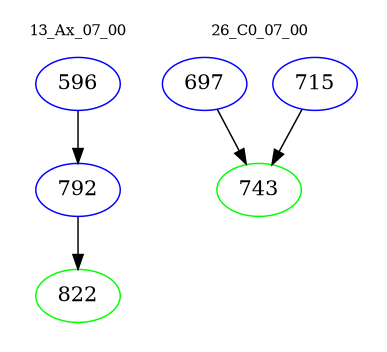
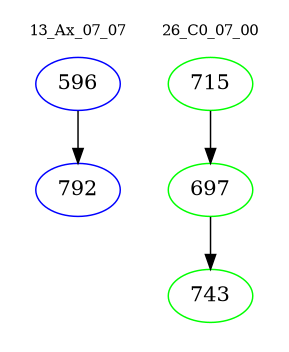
(78, 32) -> (78, 32)
(205, 84) -> (211, 190)
(315, 84) -> (211, 84)
(291, 130) -> (211, 130)
(78, 296) -> none
